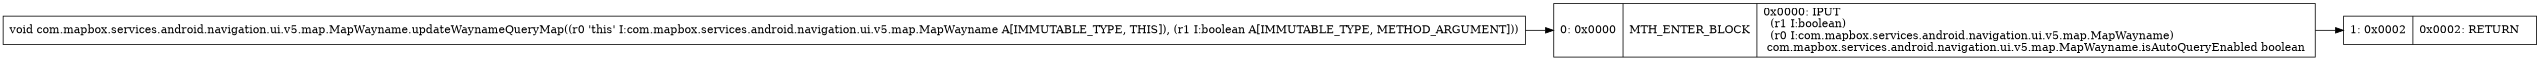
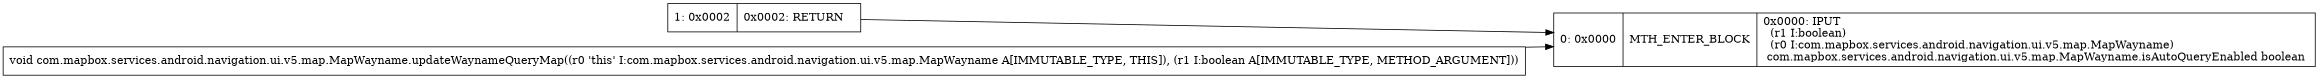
(2325, 30) -> (1203, 26)
